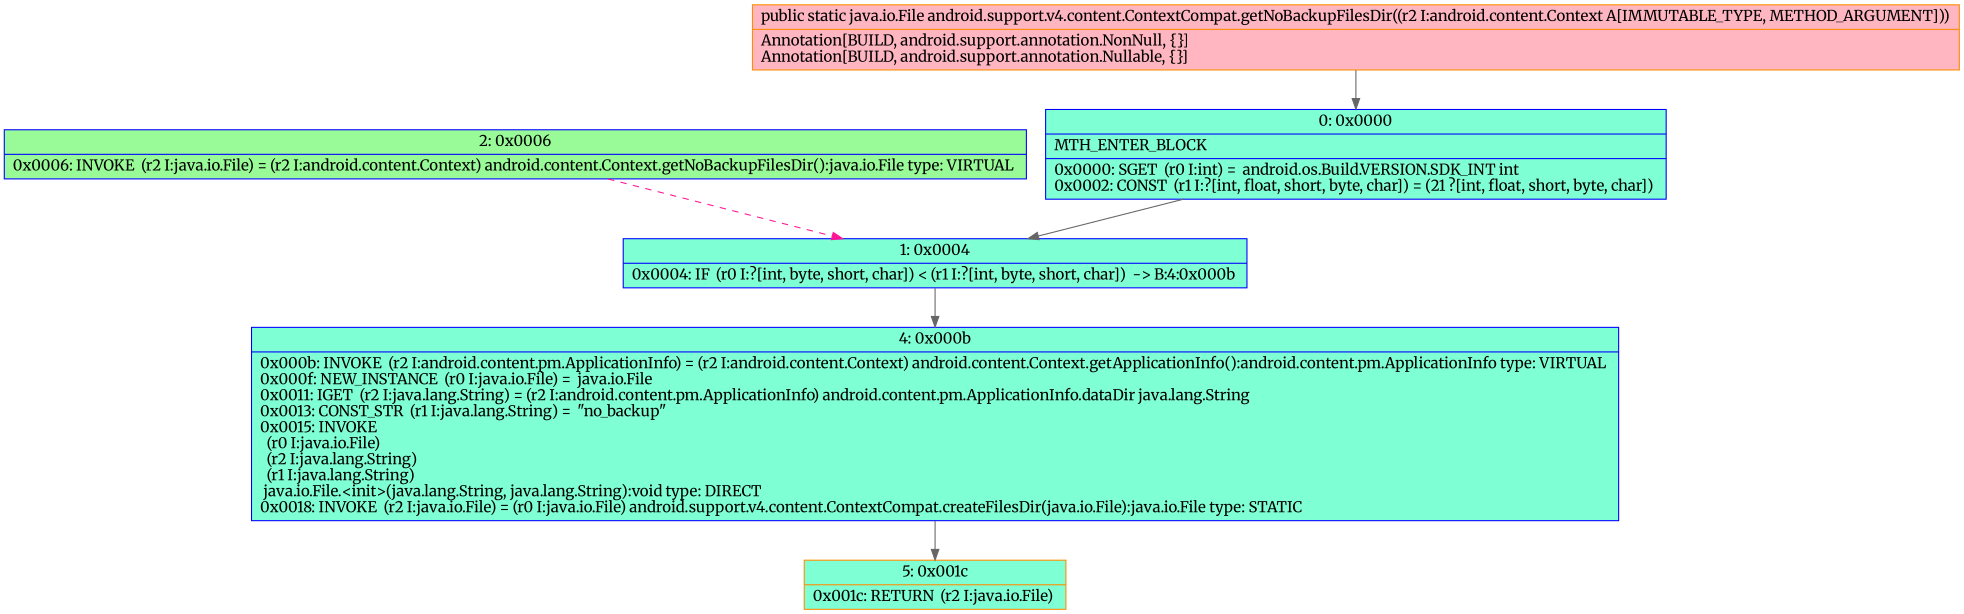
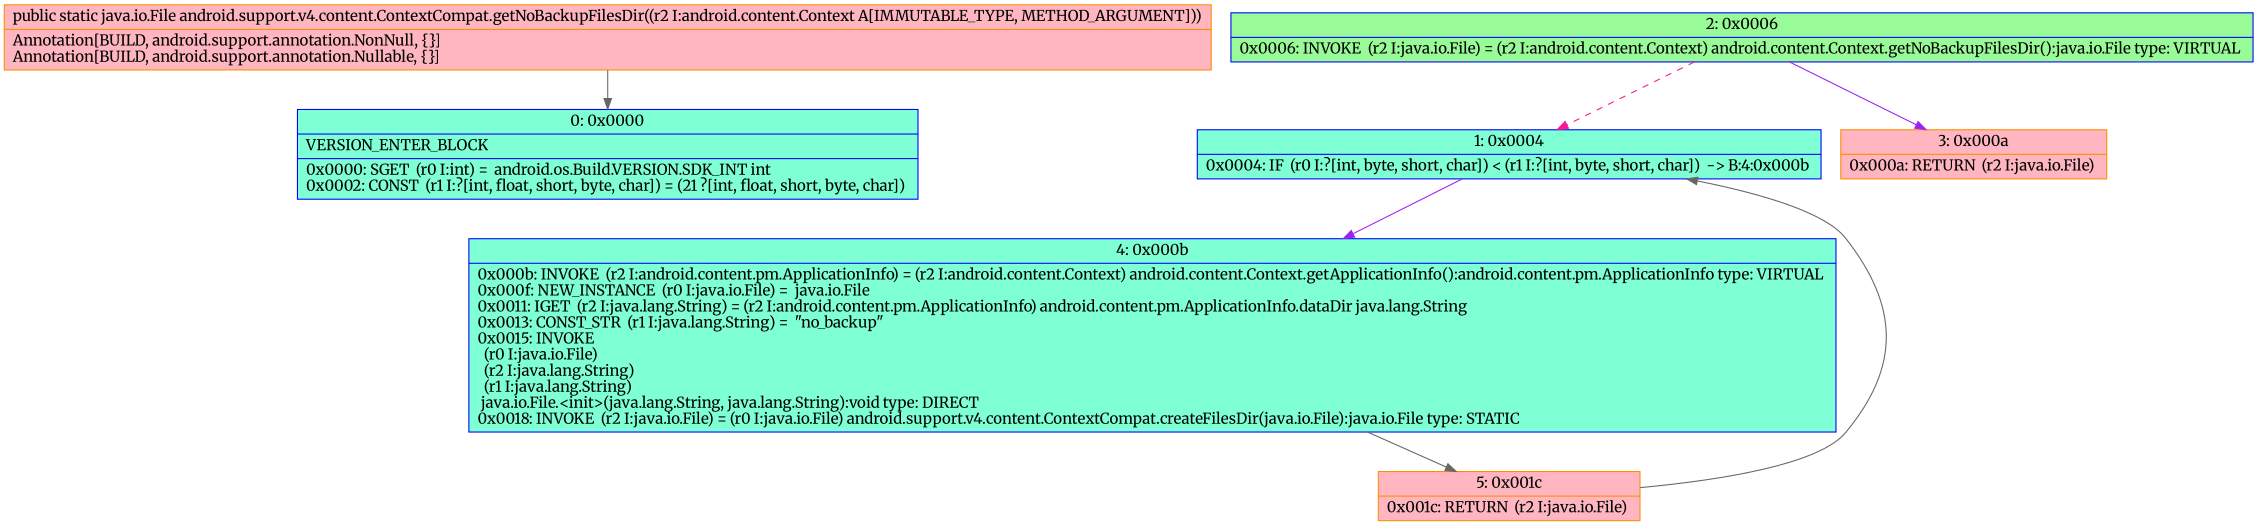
(1131, 146) -> (397, 146)
none -> (1974, 154)
(1111, 218) -> (1883, 363)
(935, 302) -> (1408, 206)
(935, 585) -> (1509, 496)
